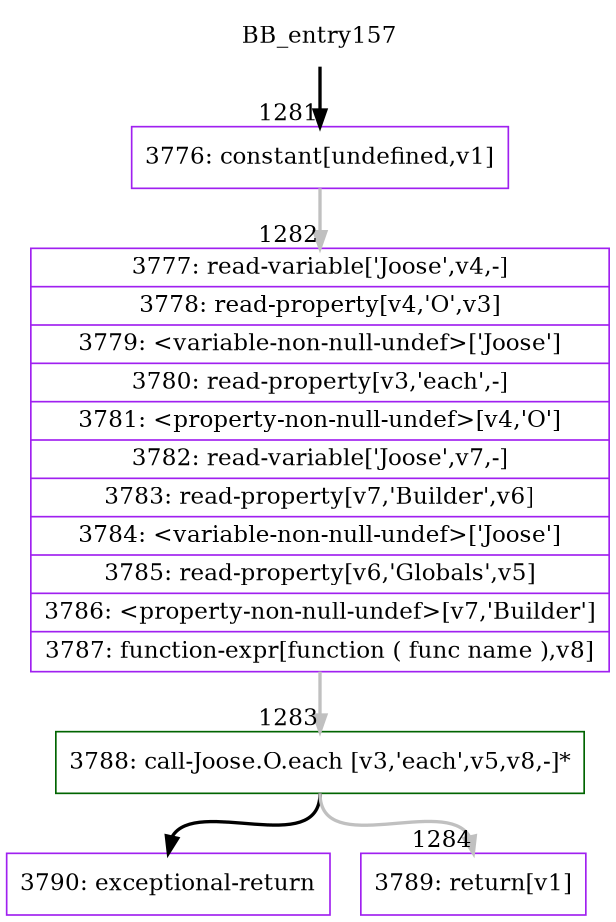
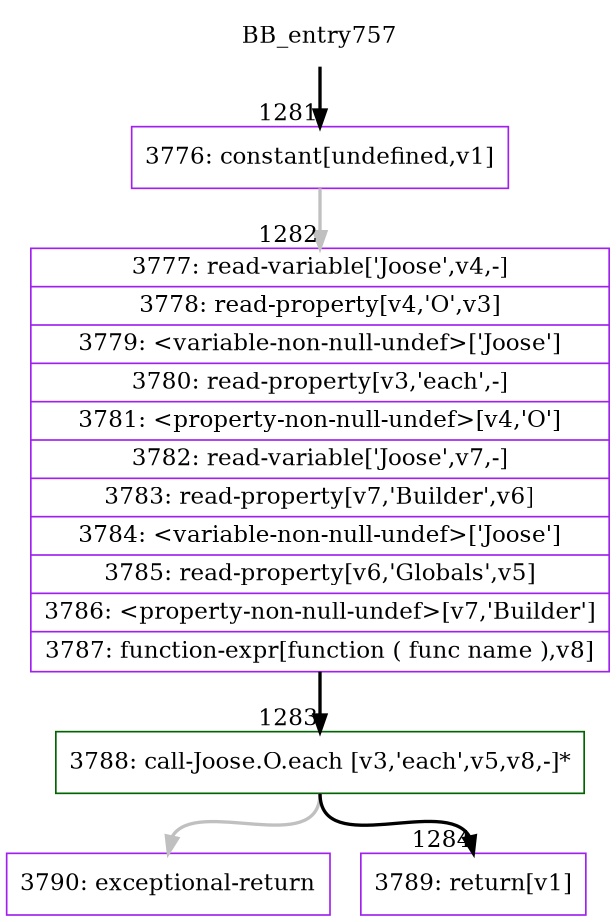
(320, 37) -> (320, 37)
(320, 693) -> (320, 693)
(253, 824) -> (253, 824)
(388, 824) -> (388, 824)
